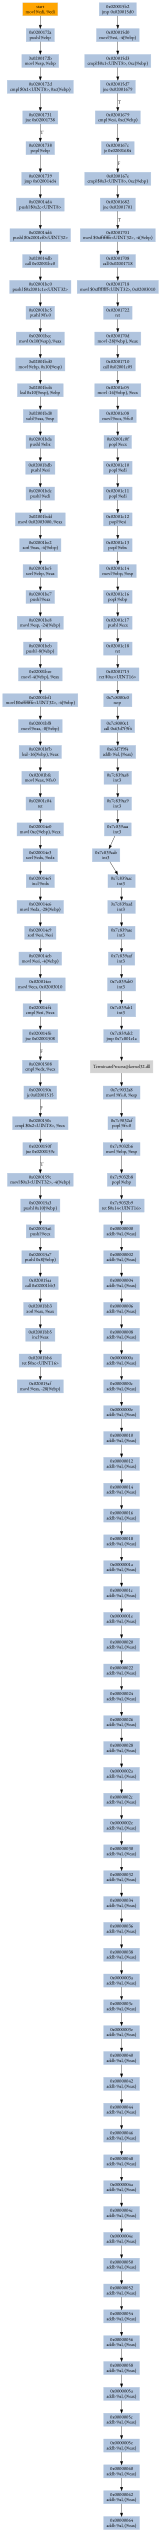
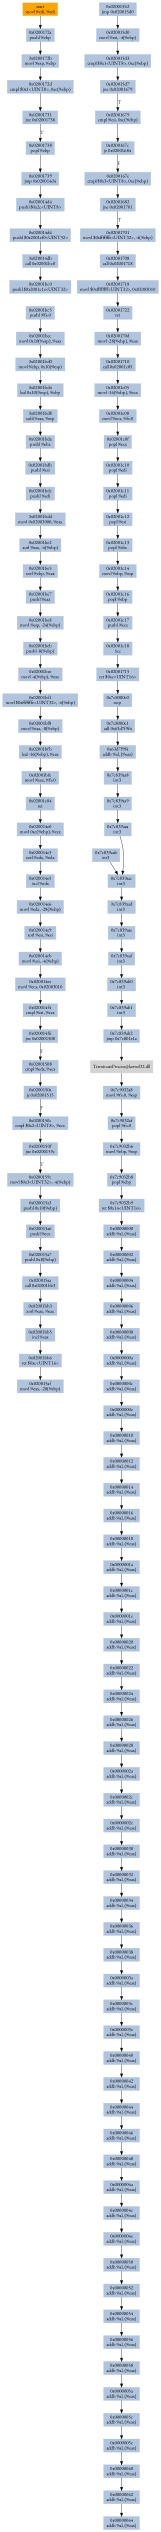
(40, 298) -> none
(118, 649) -> (118, 649)
(113, 841) -> (123, 853)
